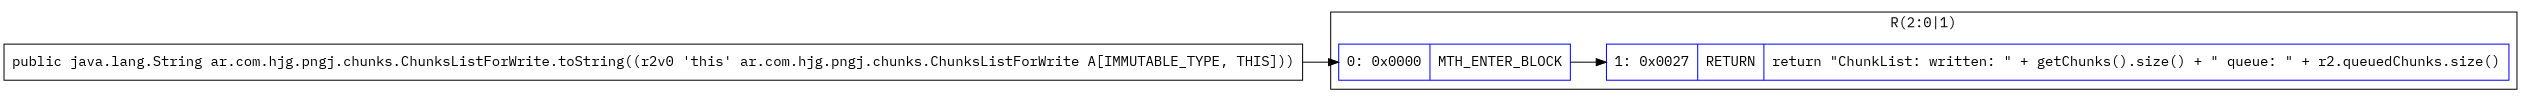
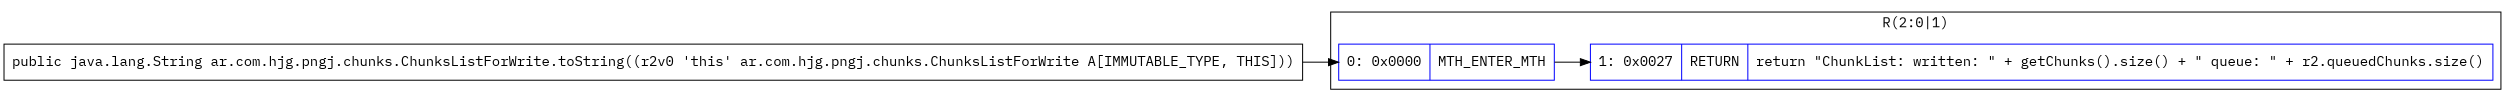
(1500, 62) -> (1492, 62)
